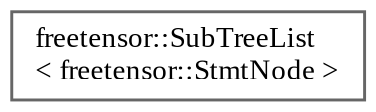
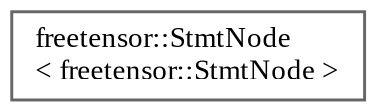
(188, 56) -> (188, 56)
